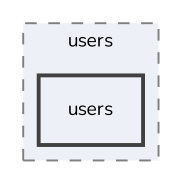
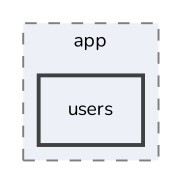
(91, 42) -> (91, 42)
